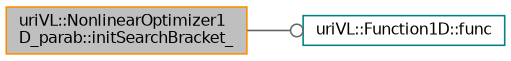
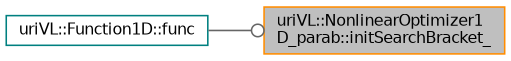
(269, 30) -> (230, 30)
